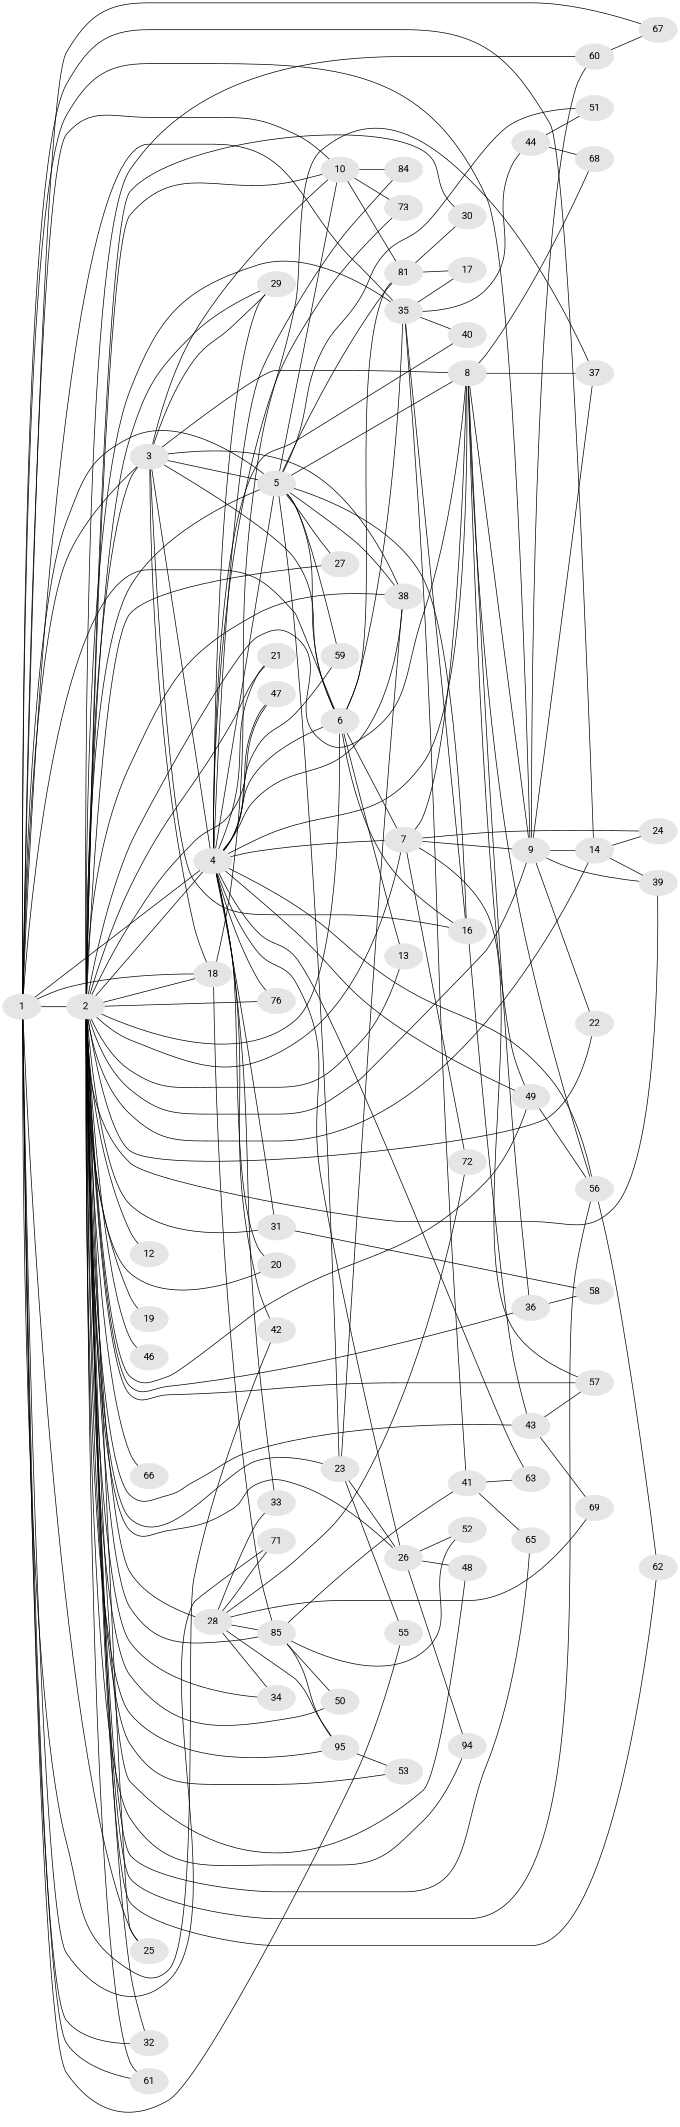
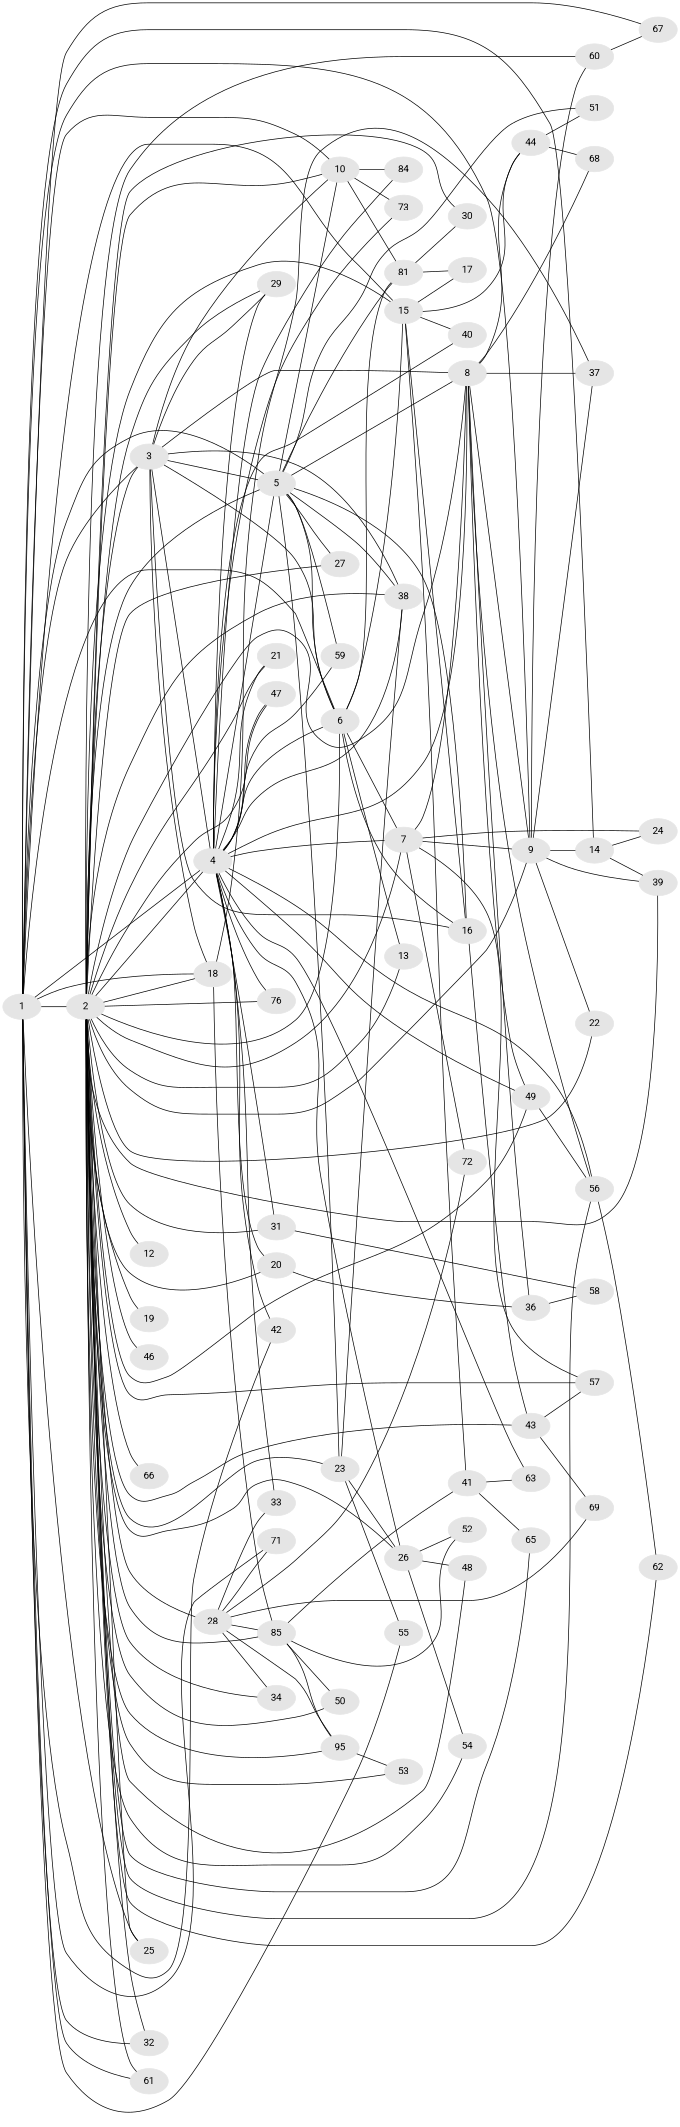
none -> (499, 231)
(404, 311) -> (404, 311)
(347, 1127) -> none
(140, 1391) -> (401, 1296)
(467, 1746) -> (467, 1746)
